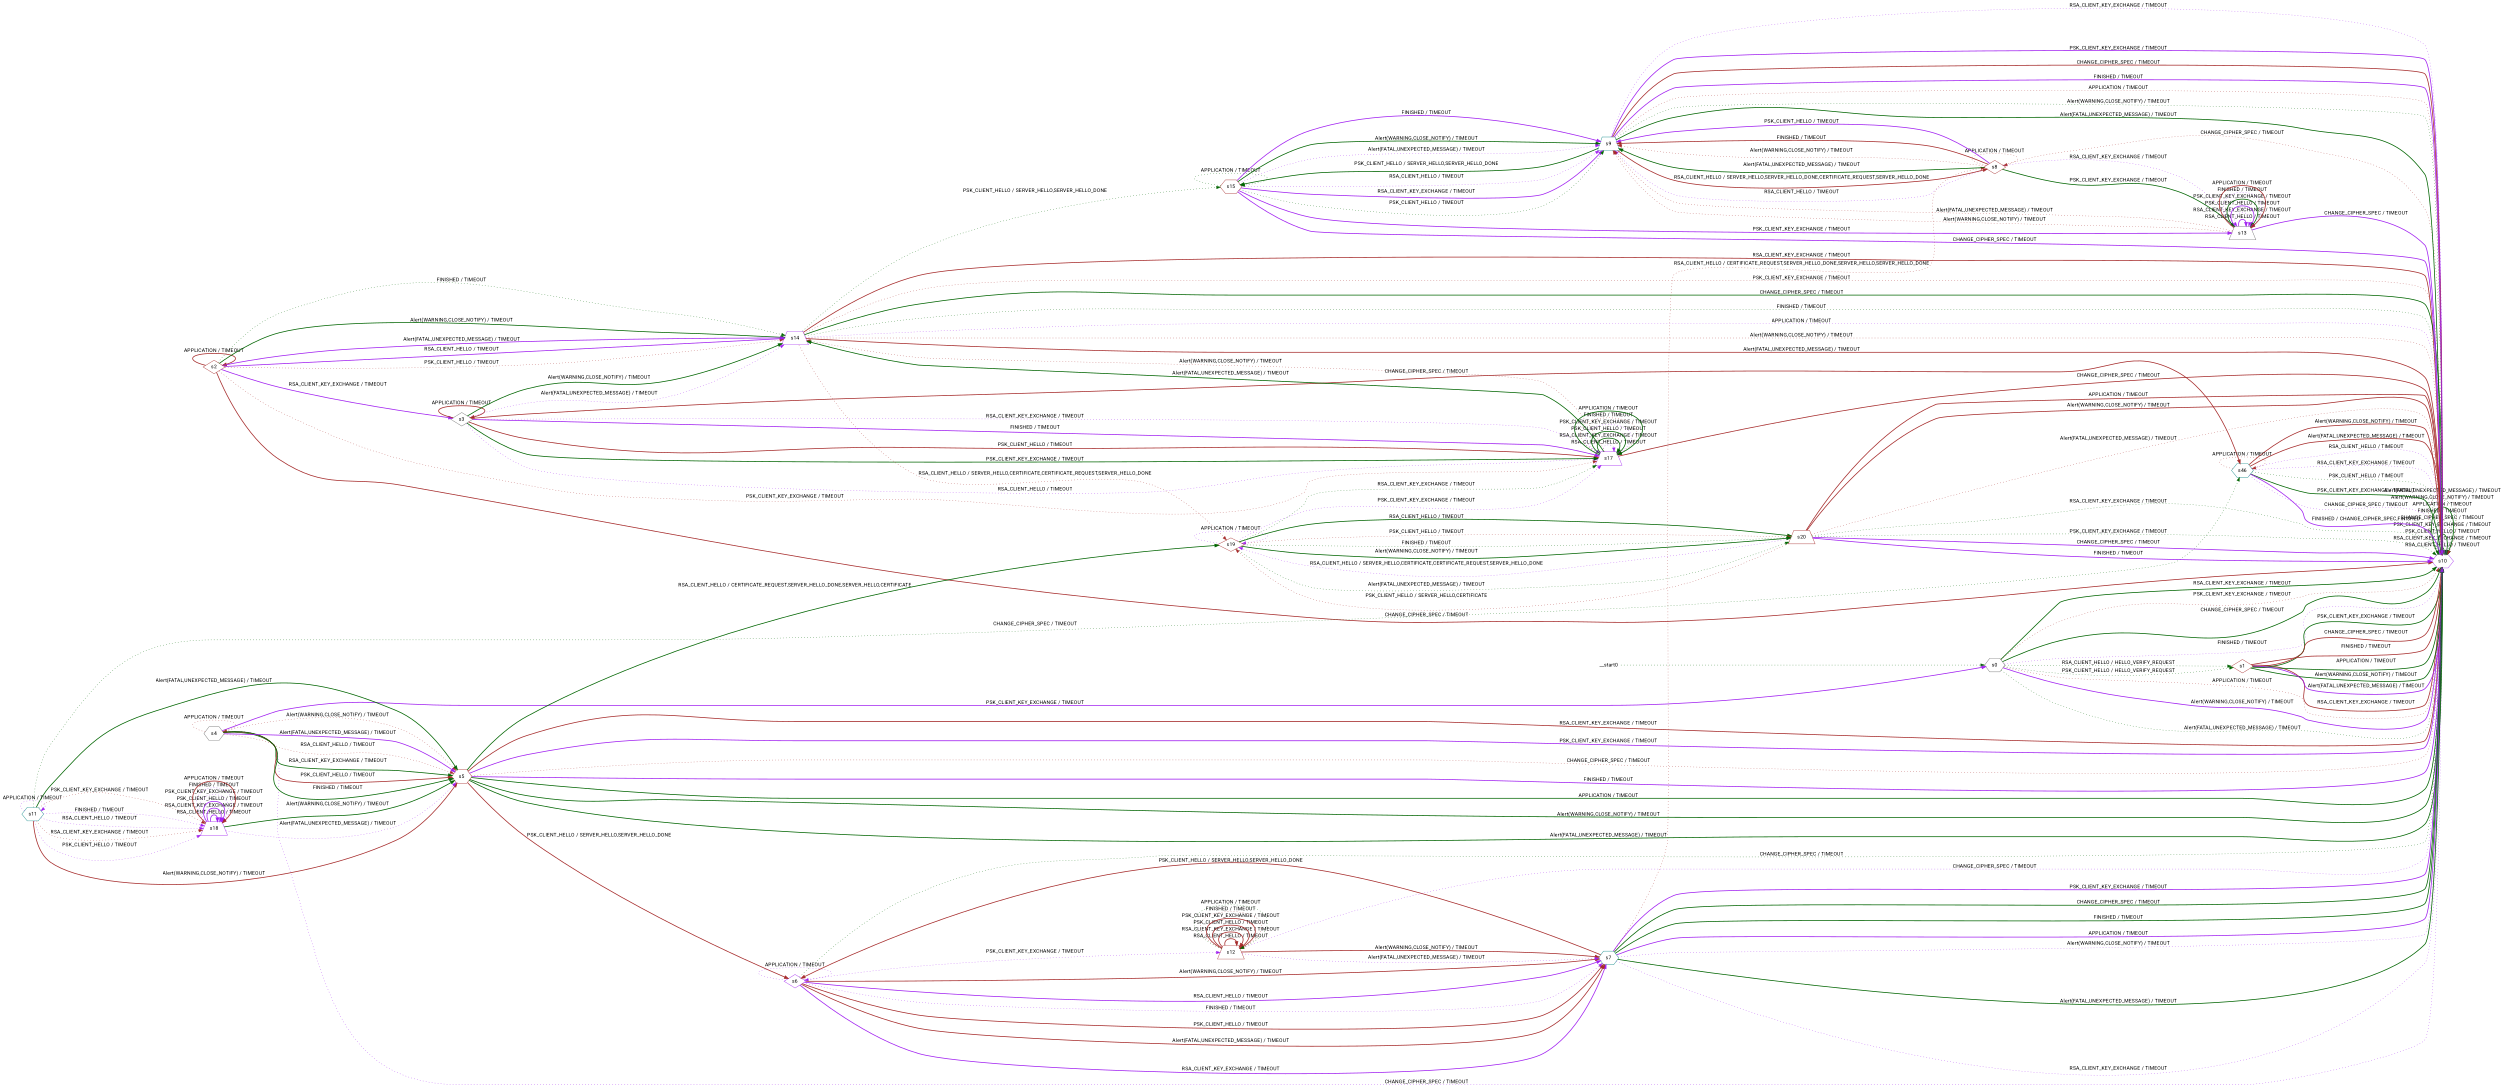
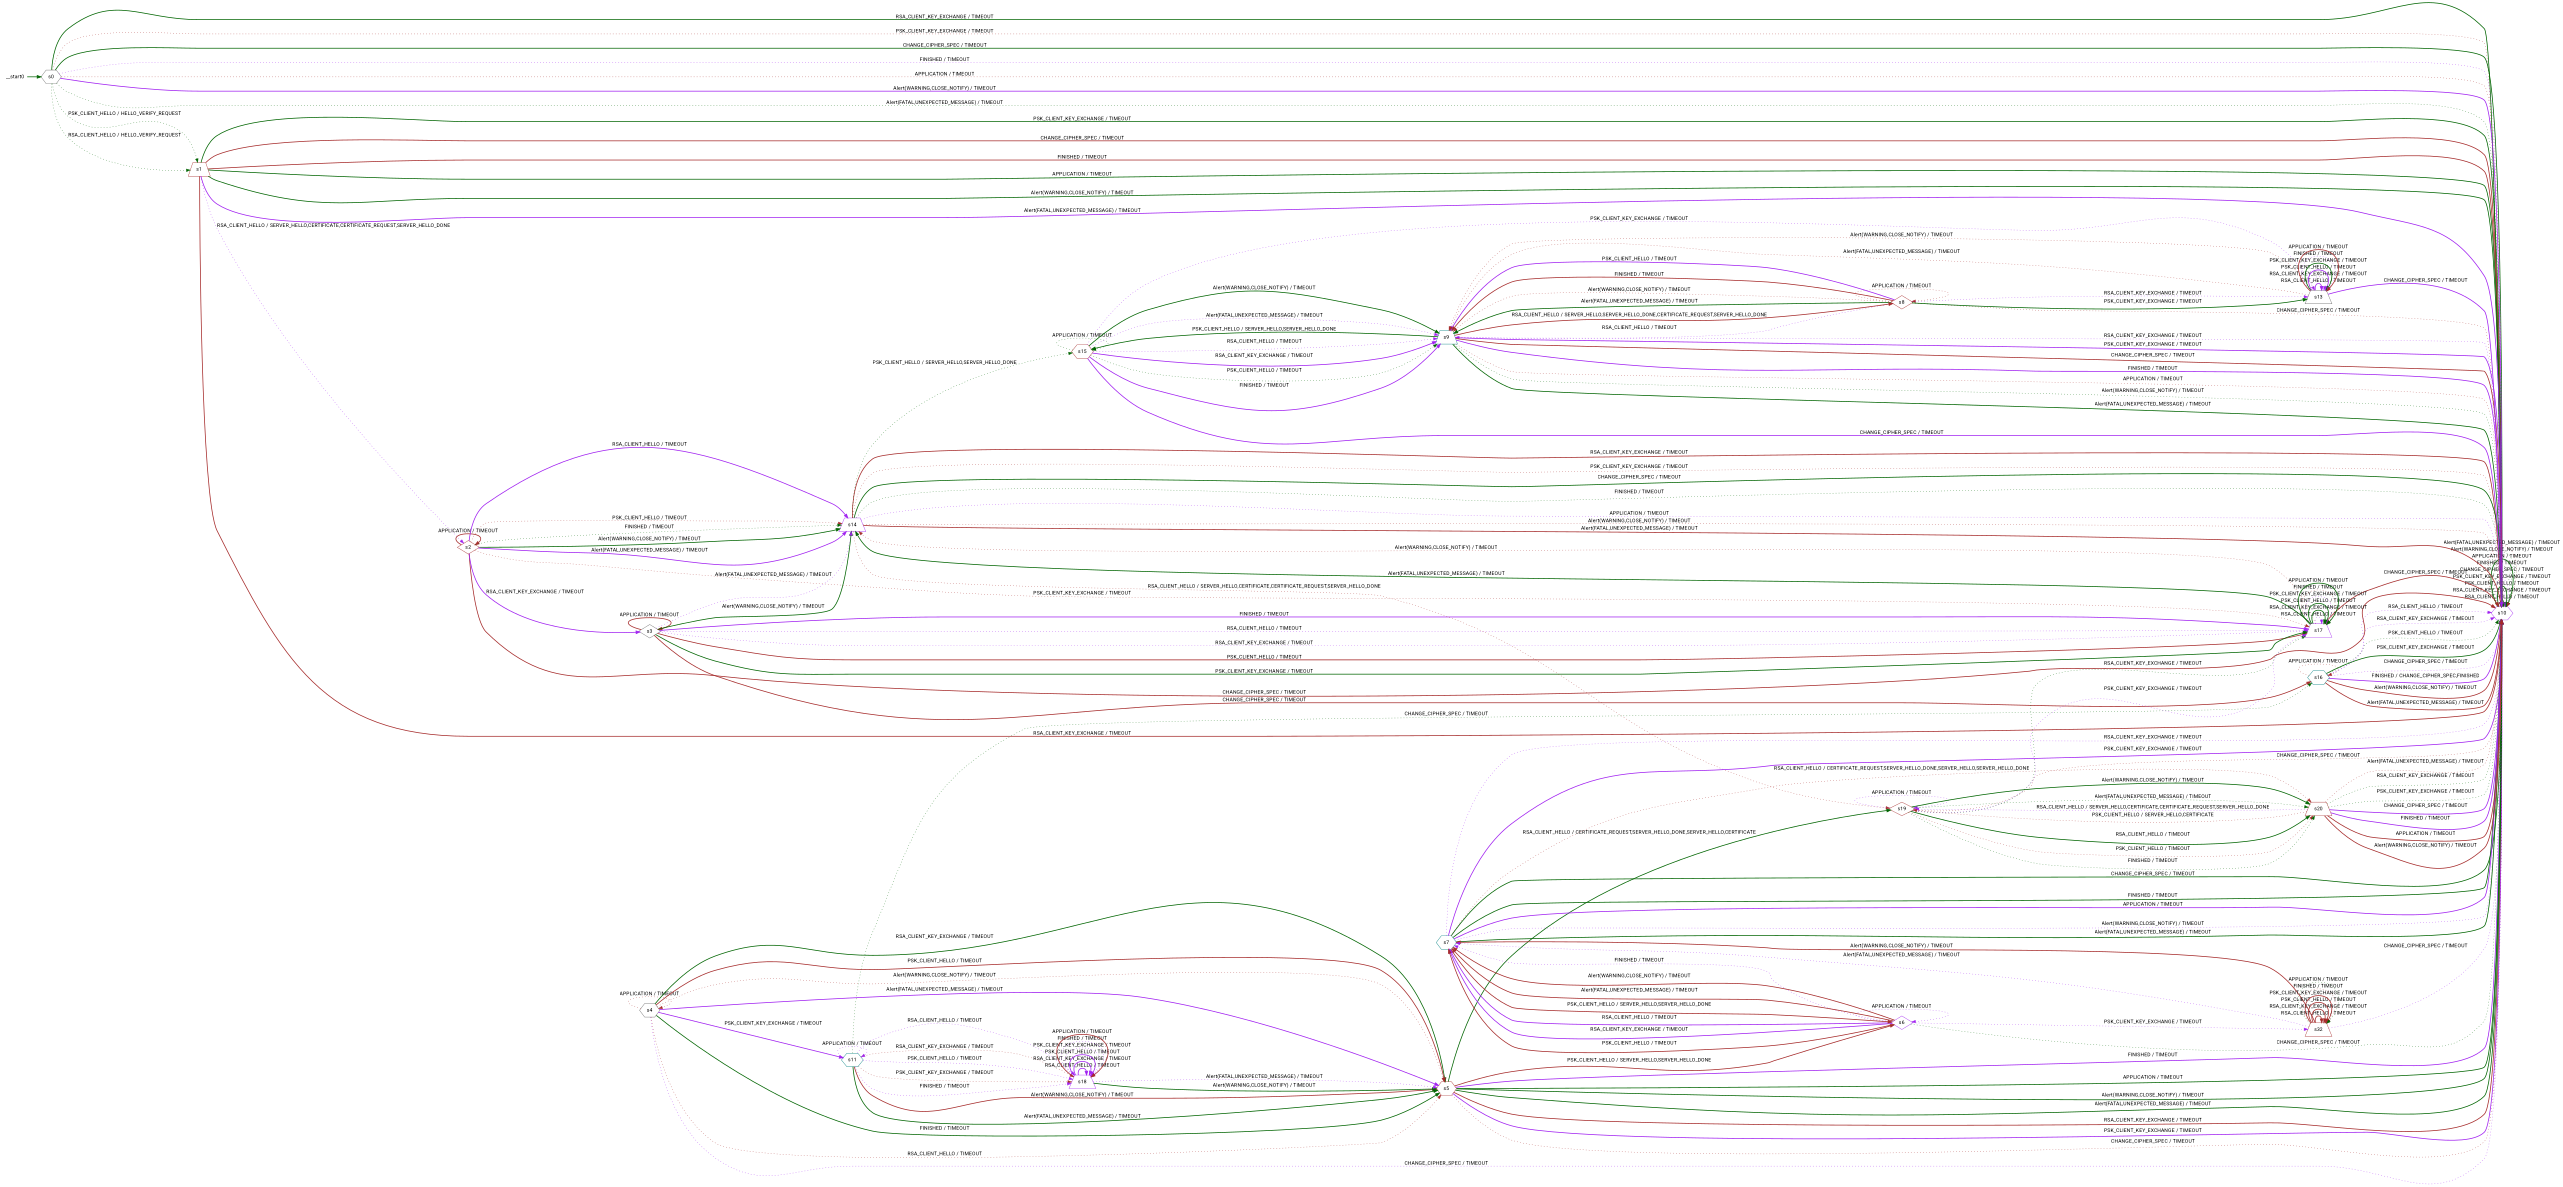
(1731, 232) -> (1696, 222)
none -> (311, 372)
(1668, 426) -> (1861, 779)
(2242, 470) -> (2318, 678)
(1801, 665) -> (32, 77)
(2242, 666) -> (199, 169)
(1101, 705) -> (749, 1035)
none -> (2256, 760)
(1231, 952) -> (2318, 1030)
